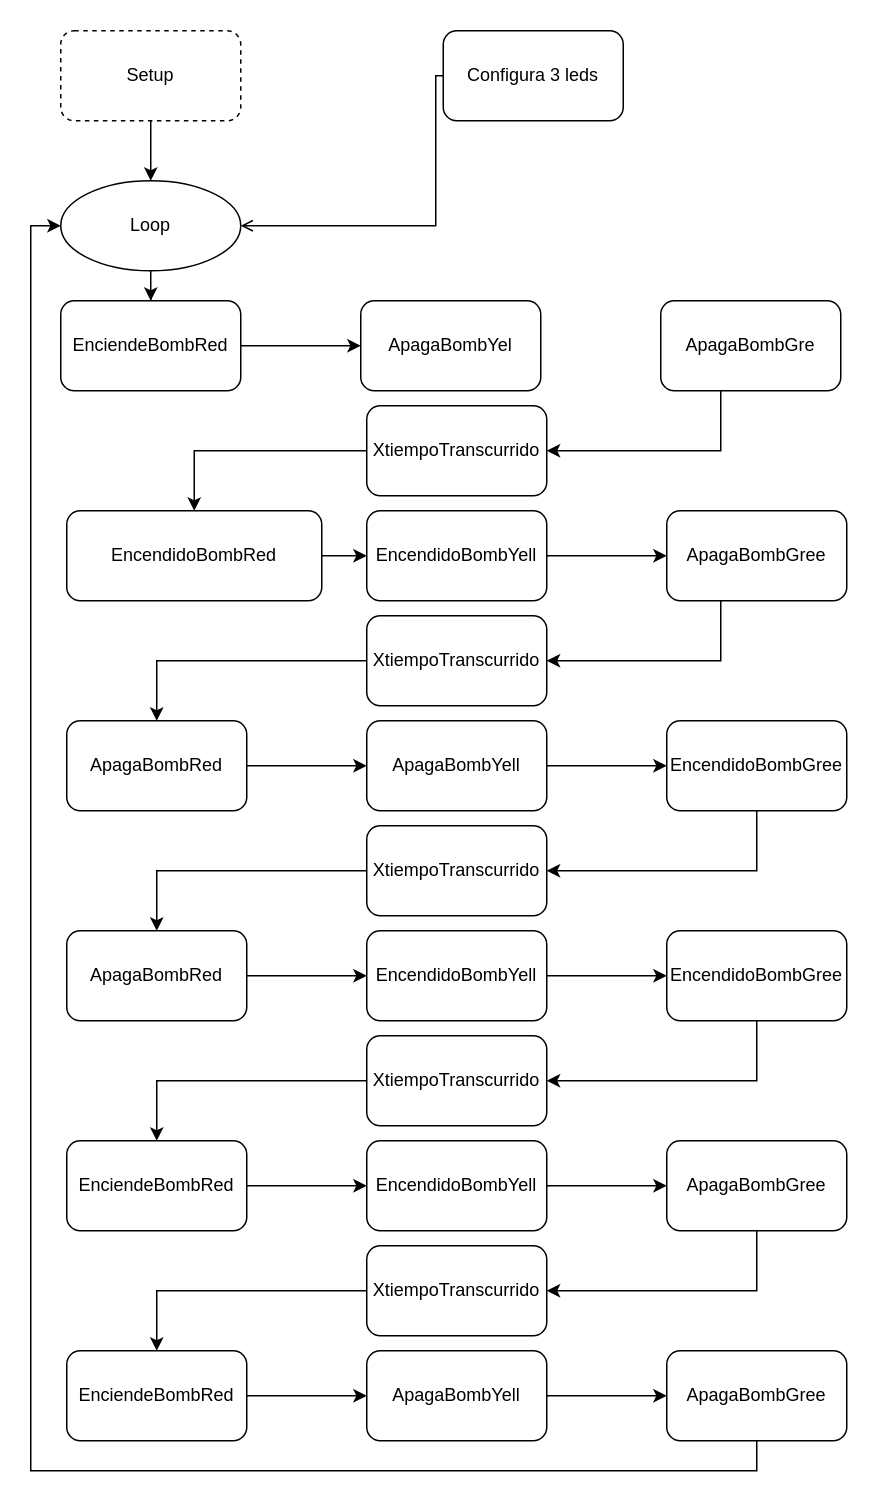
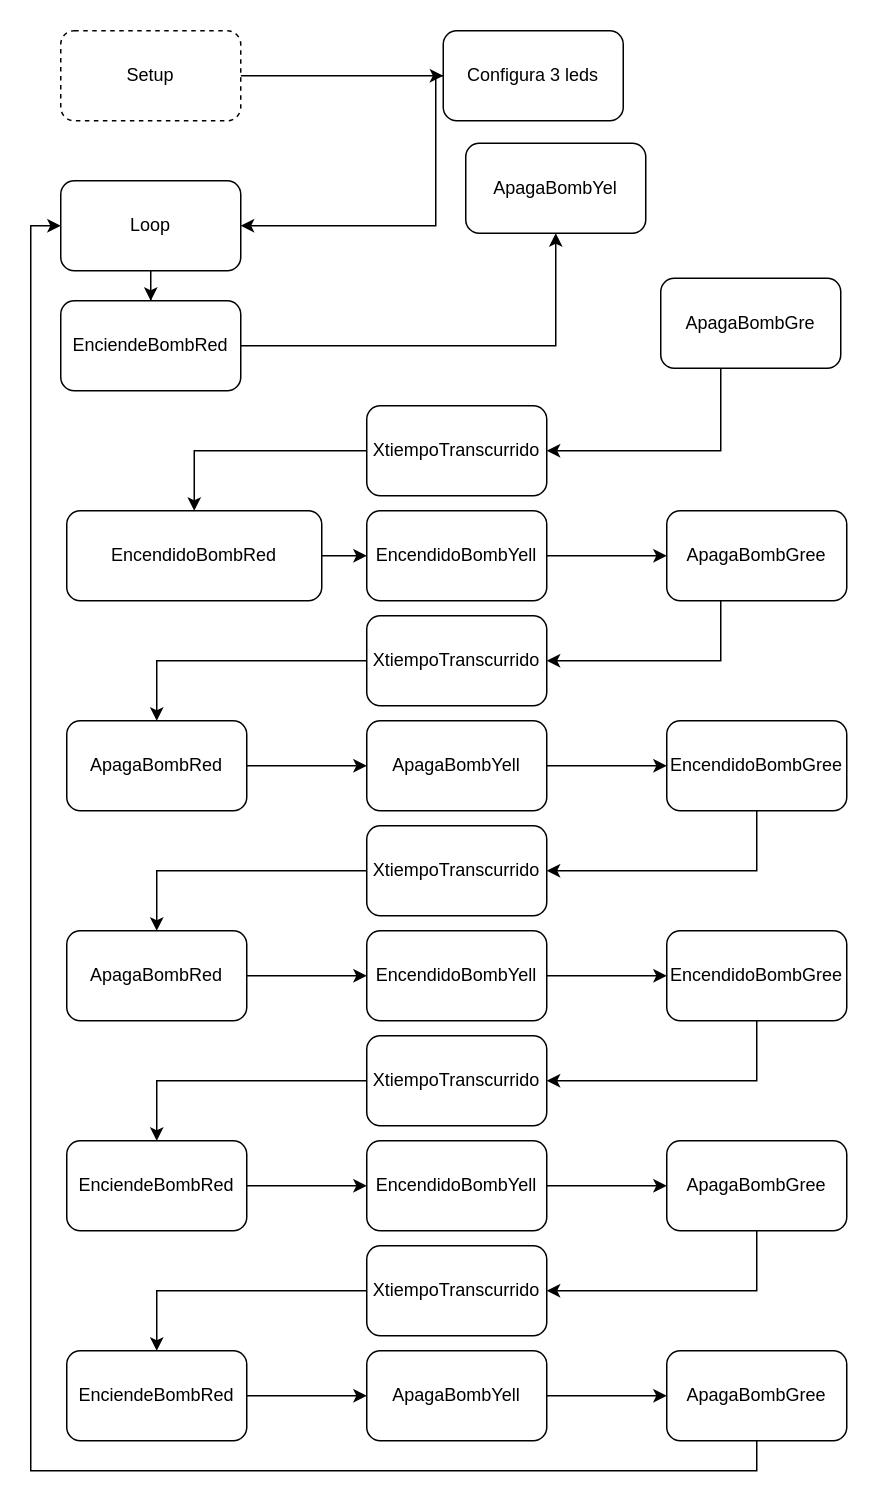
(151, 146) -> (336, 76)
(151, 226) -> (151, 226)
(249, 226) -> (252, 226)
(451, 346) -> (556, 188)
(751, 346) -> (751, 323)
